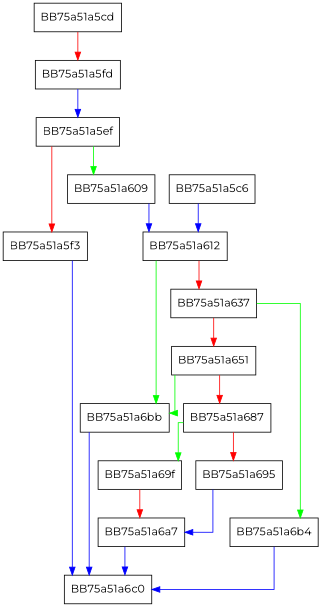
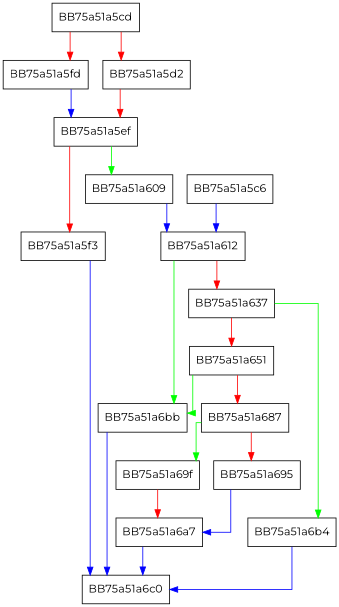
none -> (147, 75)
